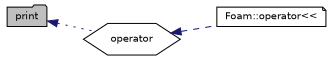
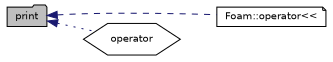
(199, 28) -> (137, 13)
